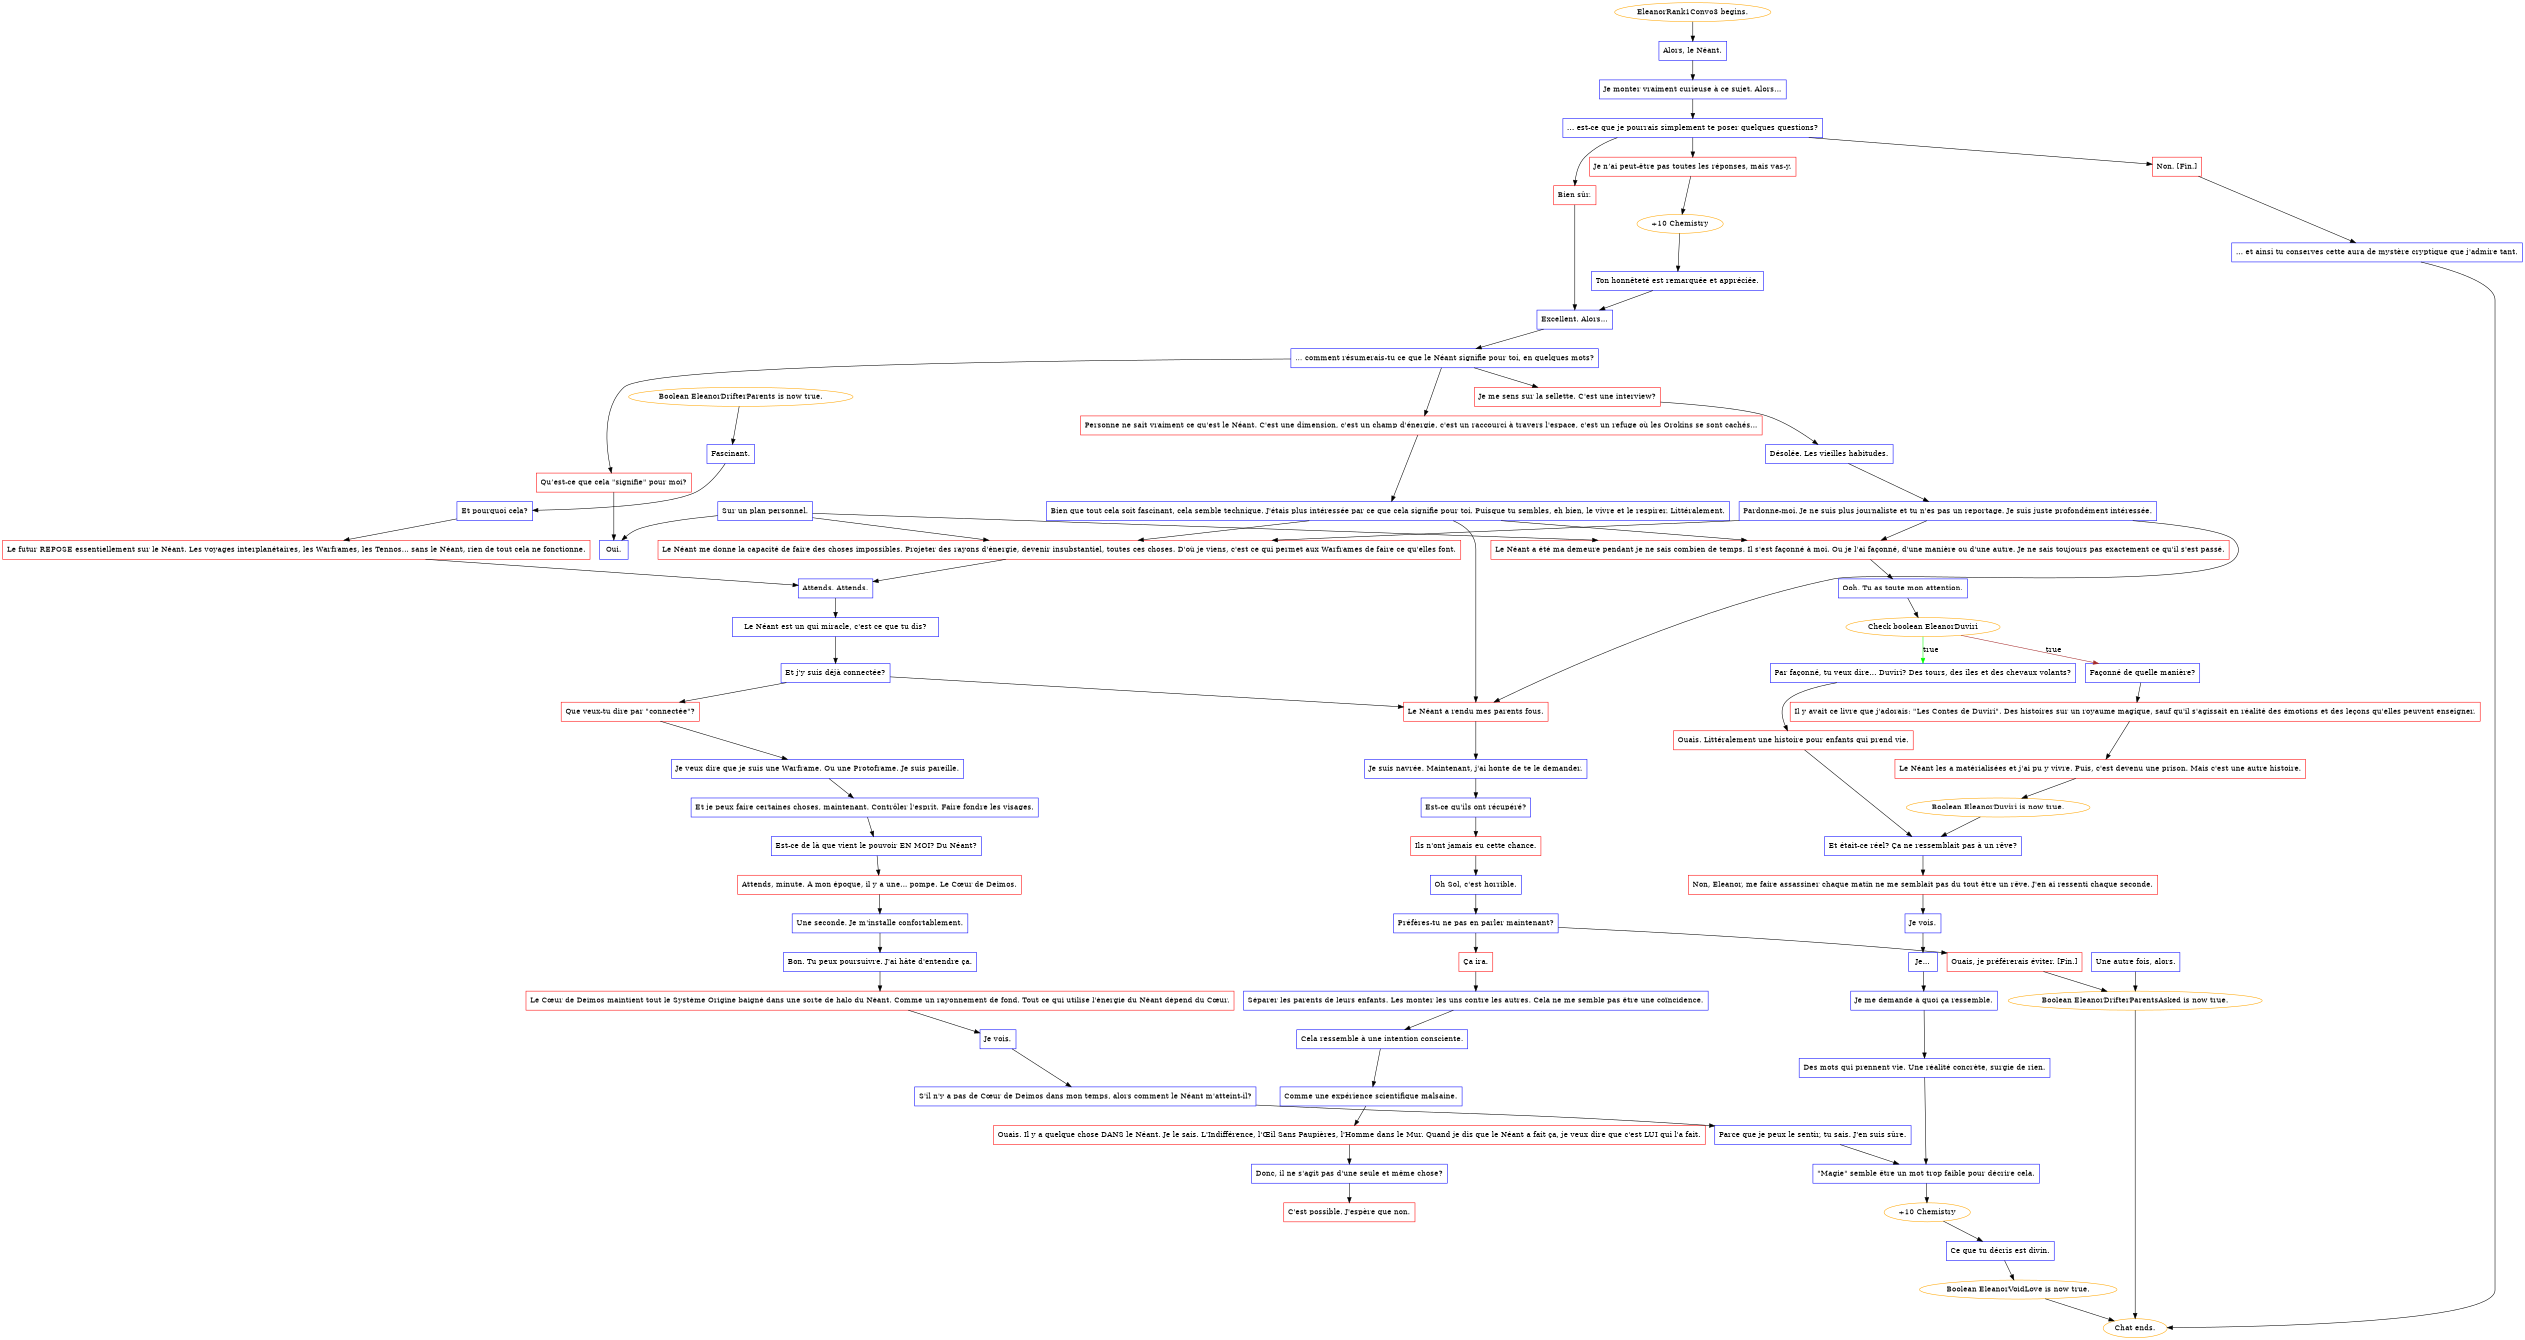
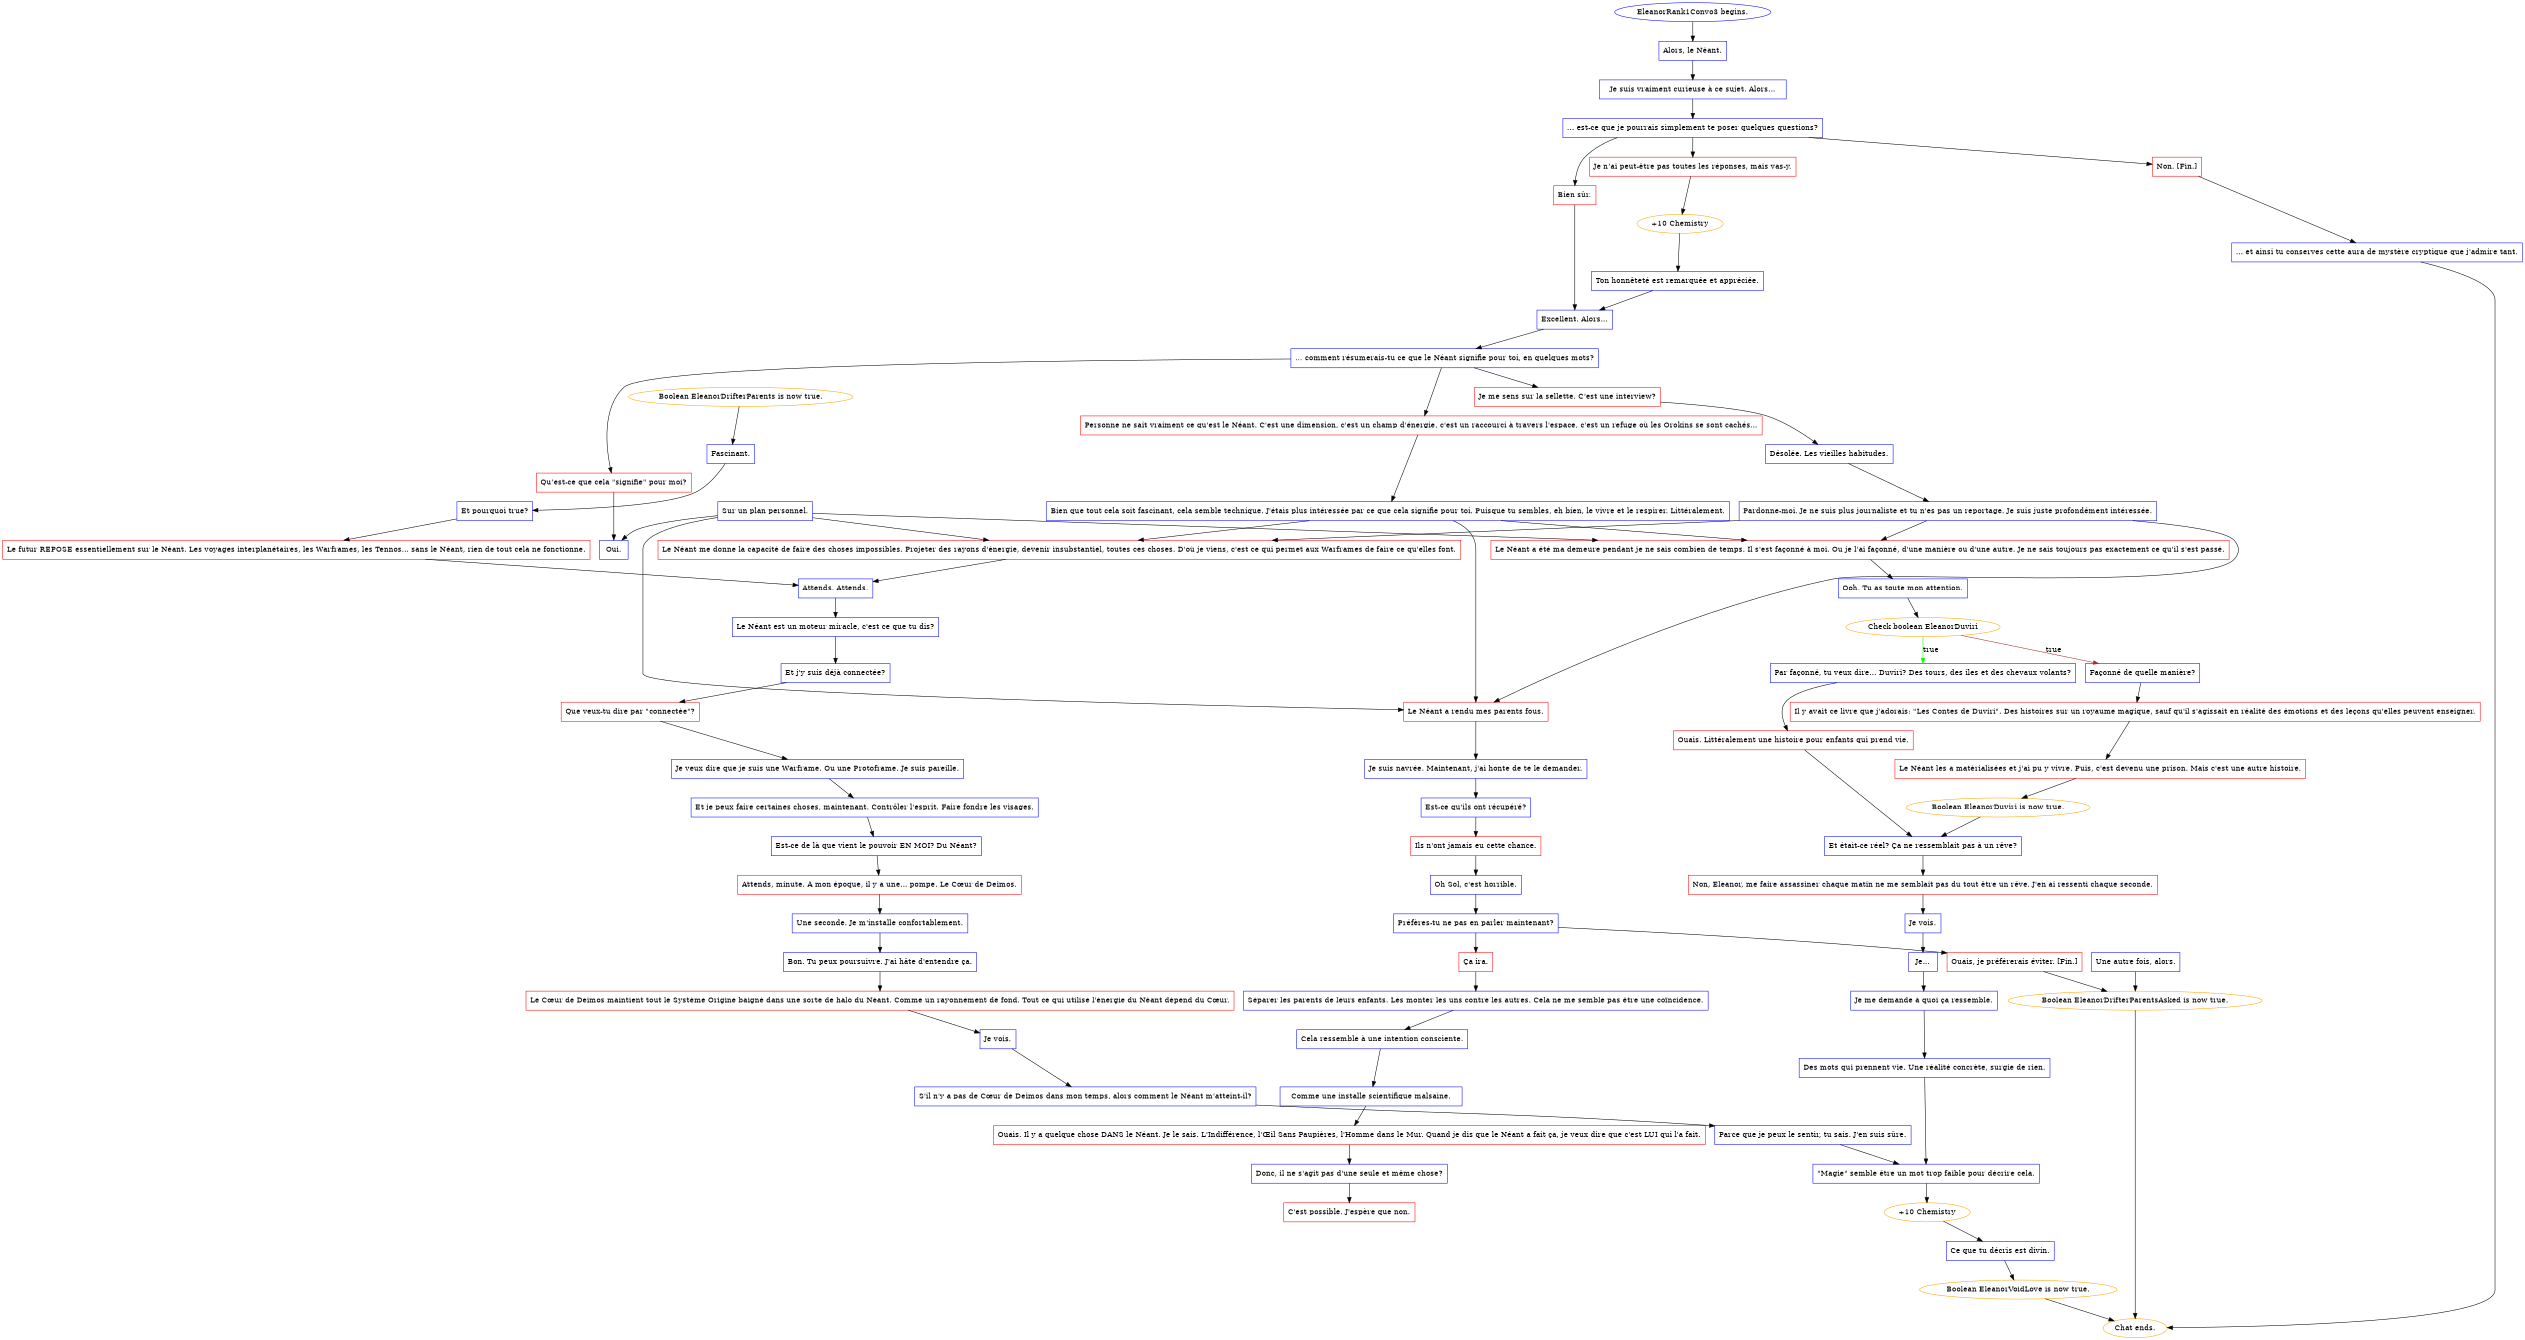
(1693, 12) -> (1693, 12)
(1693, 89) -> (1693, 89)
(495, 511) -> (495, 511)
(836, 627) -> (836, 627)
(1144, 692) -> (915, 696)
(1371, 1096) -> (1371, 1096)
